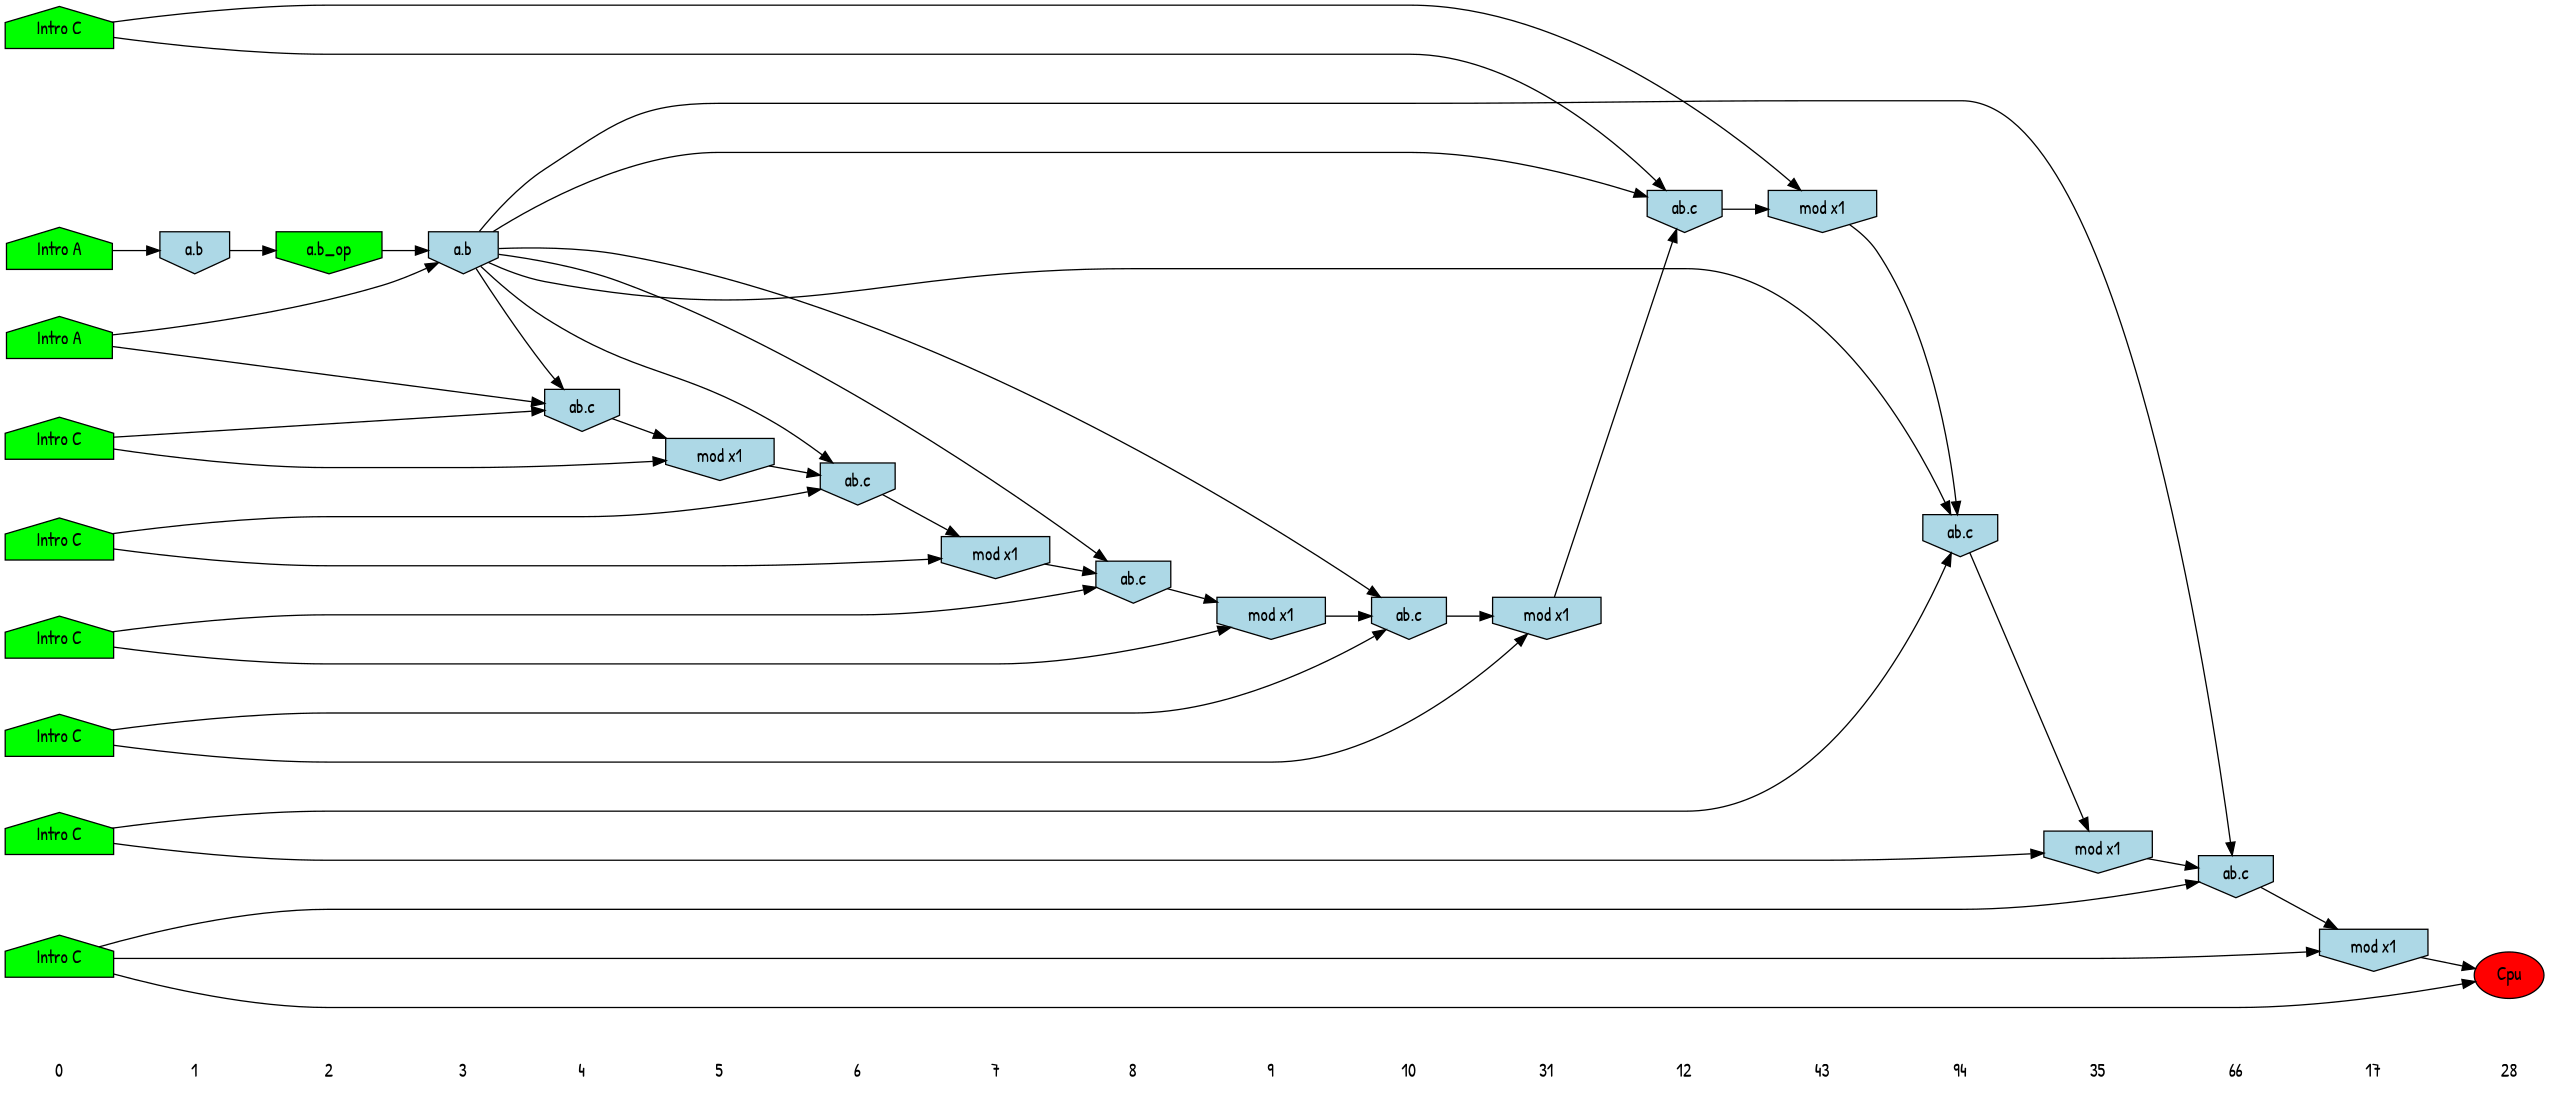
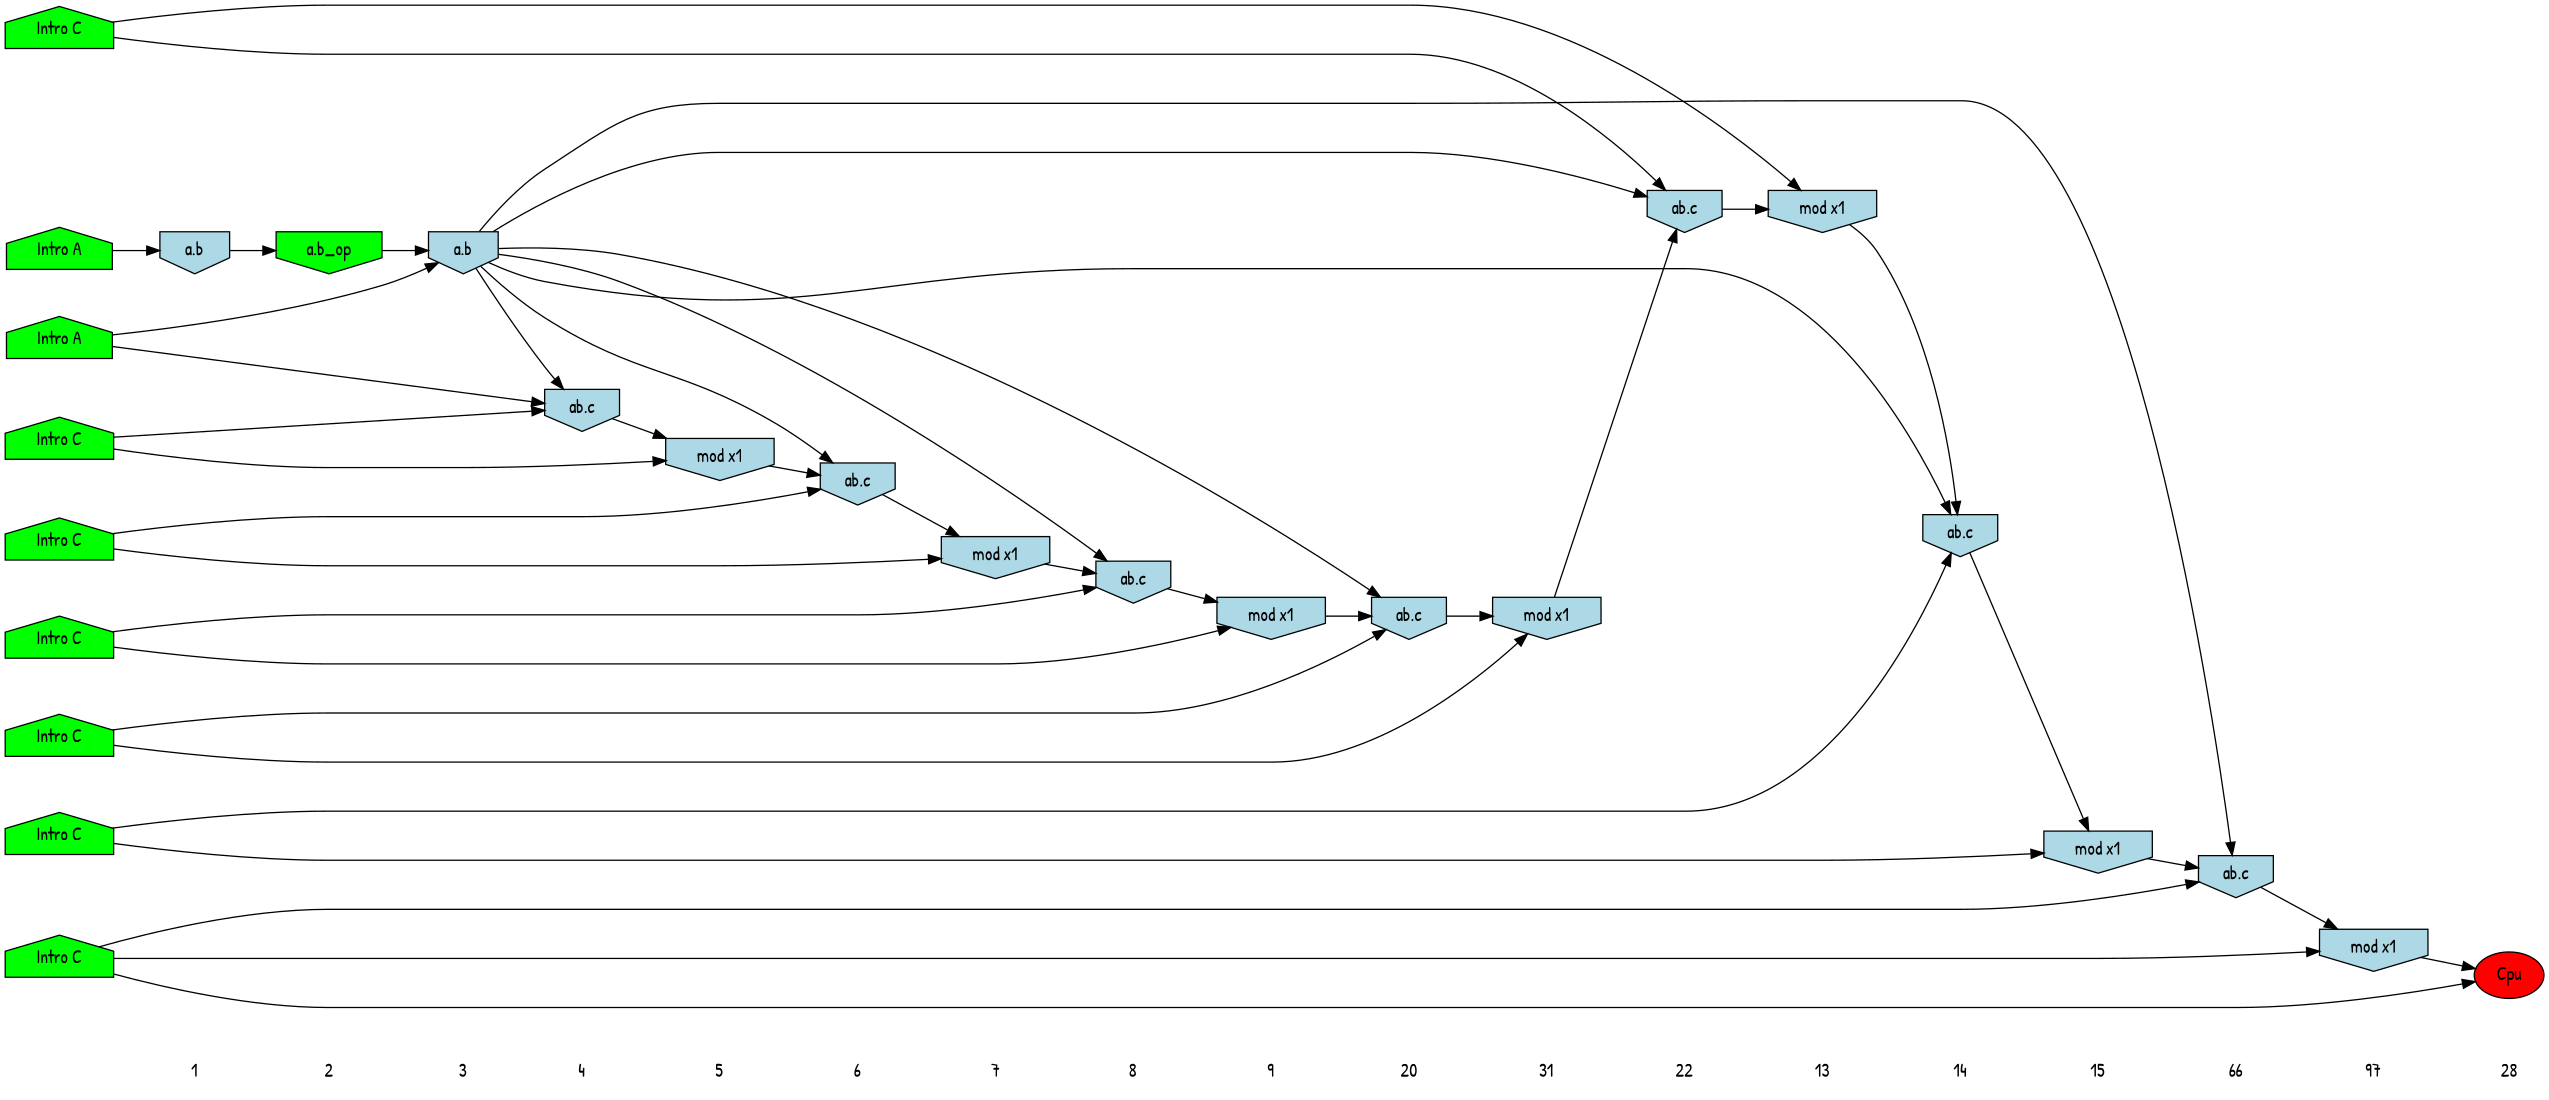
(59, 1072) -> none
(1409, 1072) -> (1409, 1072)
(1685, 1072) -> (1685, 1072)
(1822, 1072) -> (1822, 1072)
(1960, 1072) -> (1960, 1072)
(2098, 1072) -> (2098, 1072)
(2374, 1072) -> (2374, 1072)
